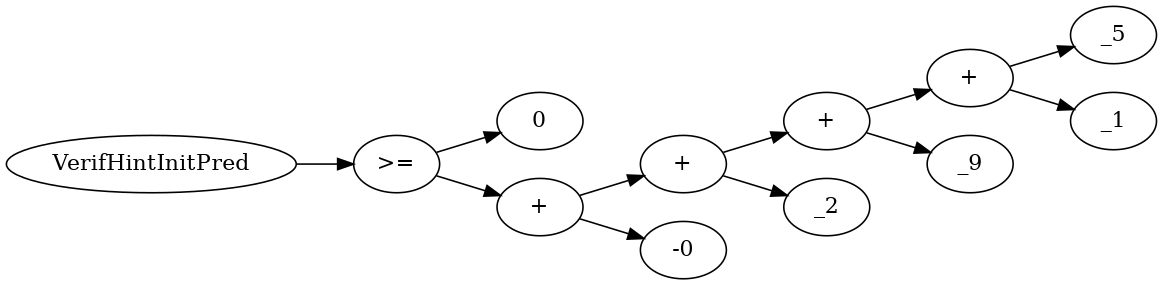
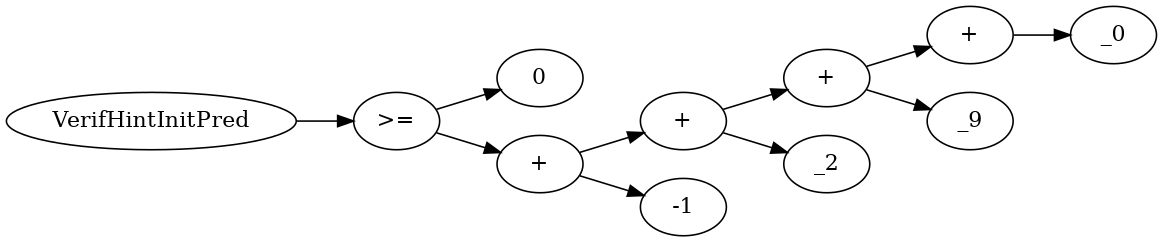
(1114, 35) -> (1114, 35)
(1114, 121) -> none
(683, 250) -> (683, 207)
